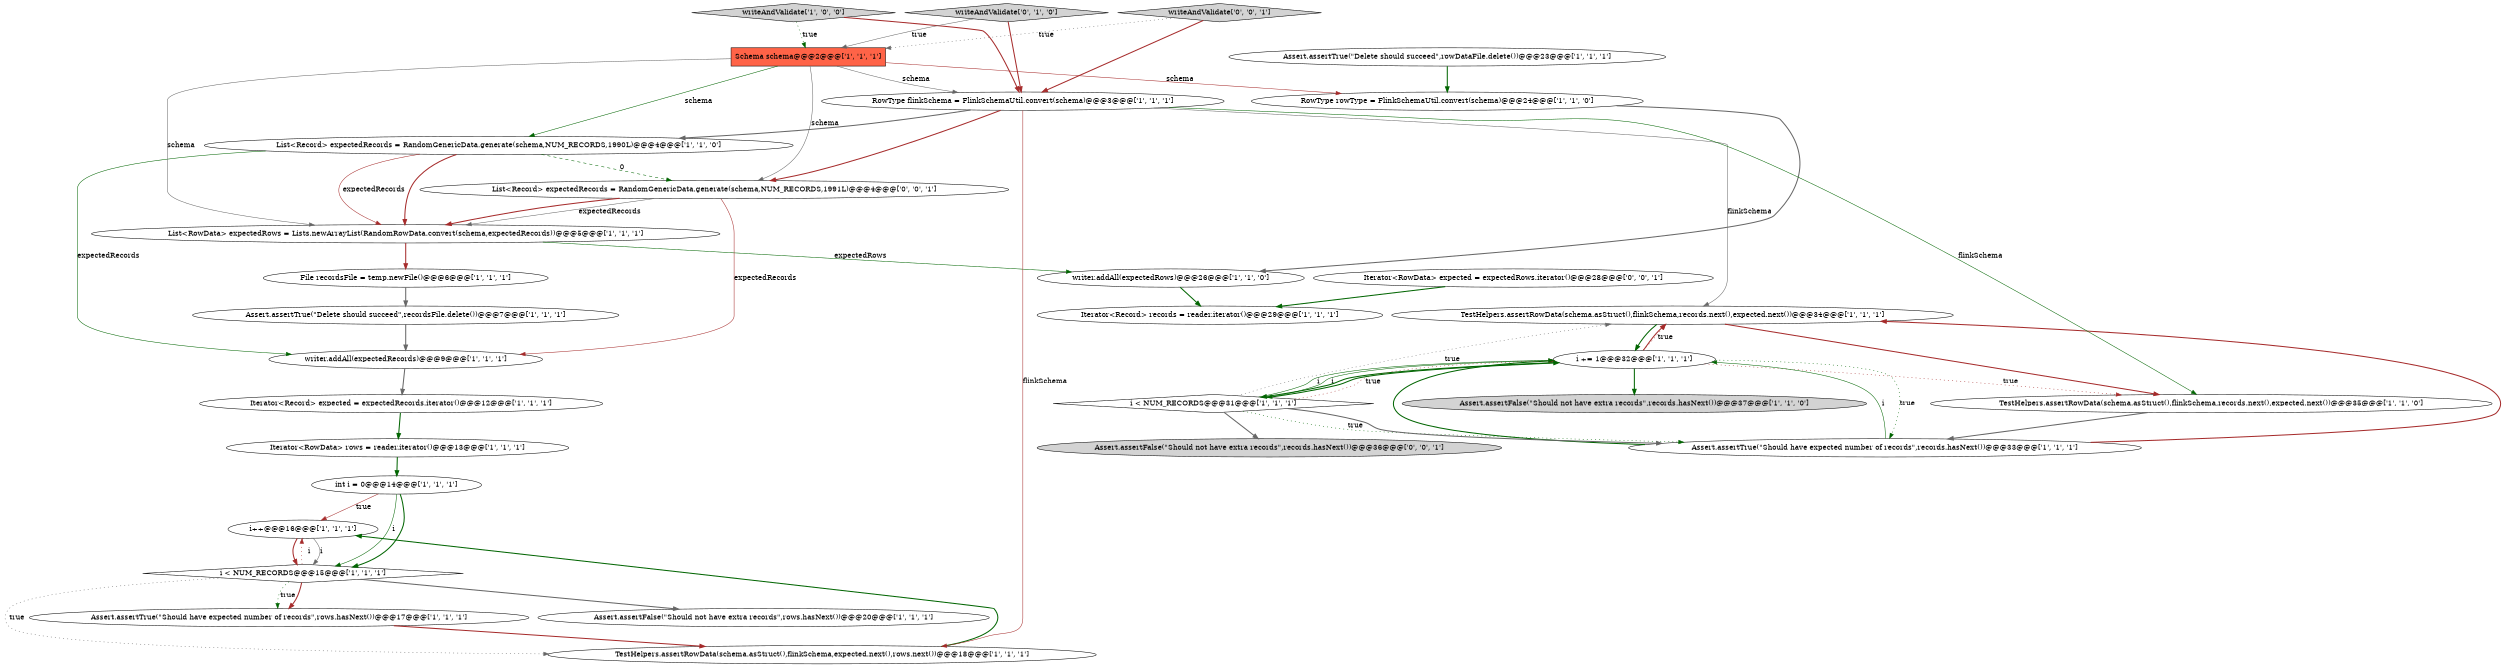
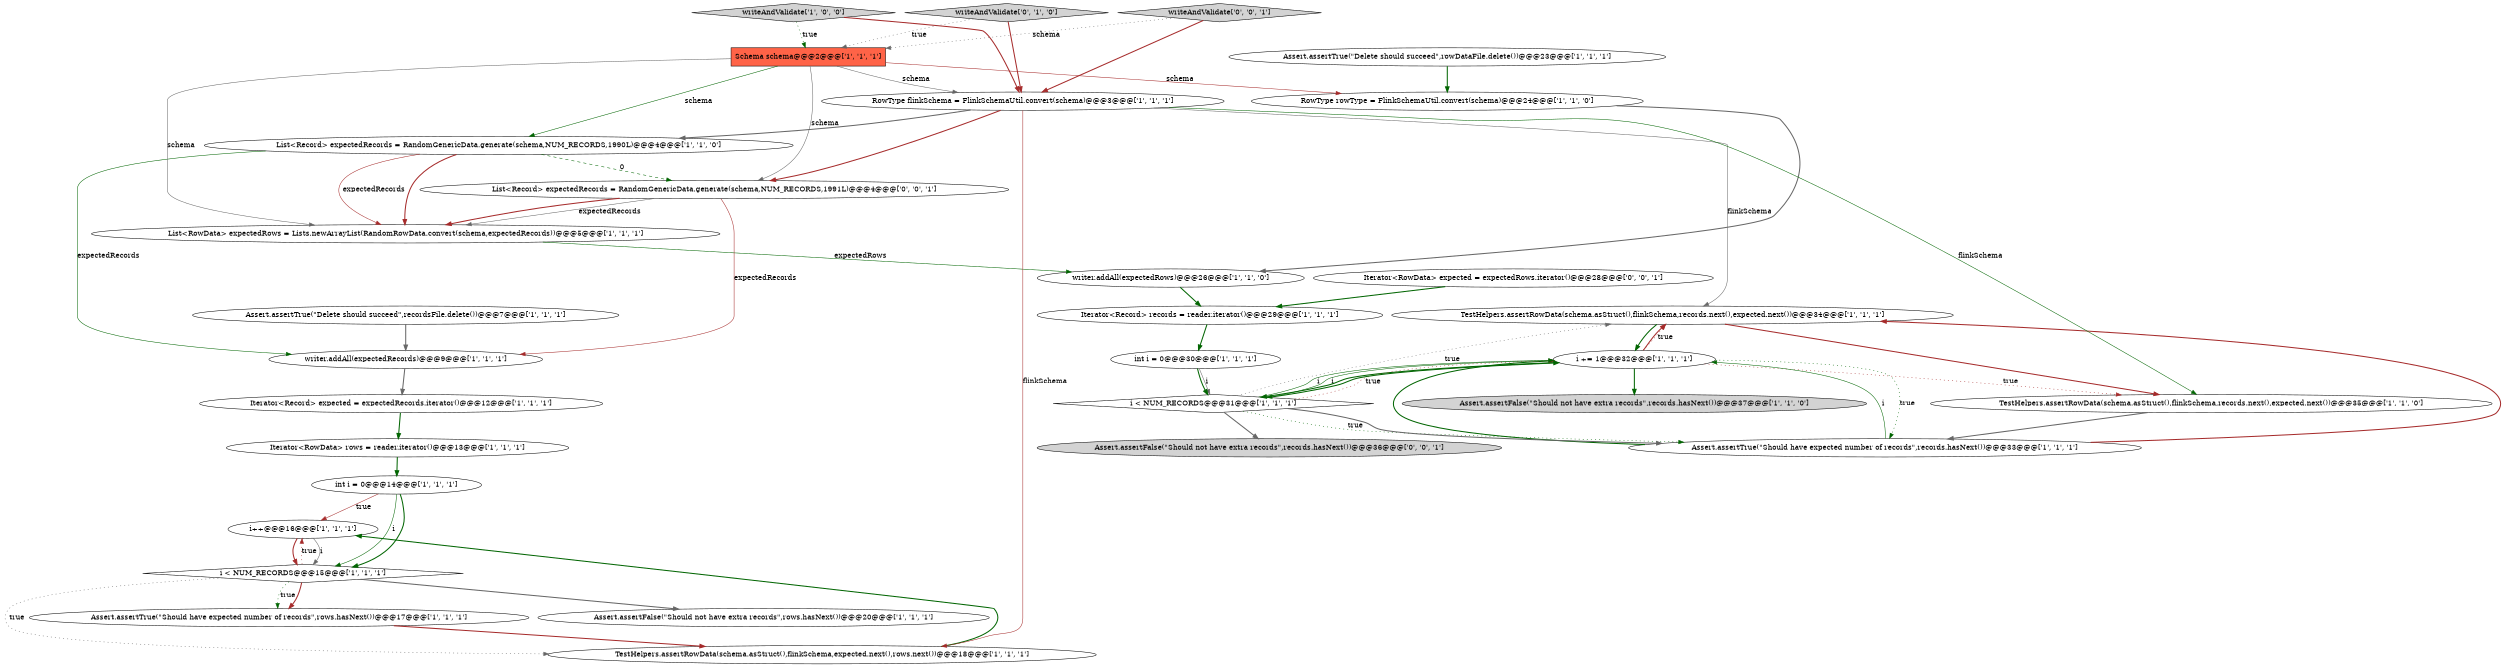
(910, 31) -> (910, 31)
(1046, 35) -> (1046, 35)
(406, 278) -> none
none -> (1196, 359)
(309, 551) -> (309, 551)
